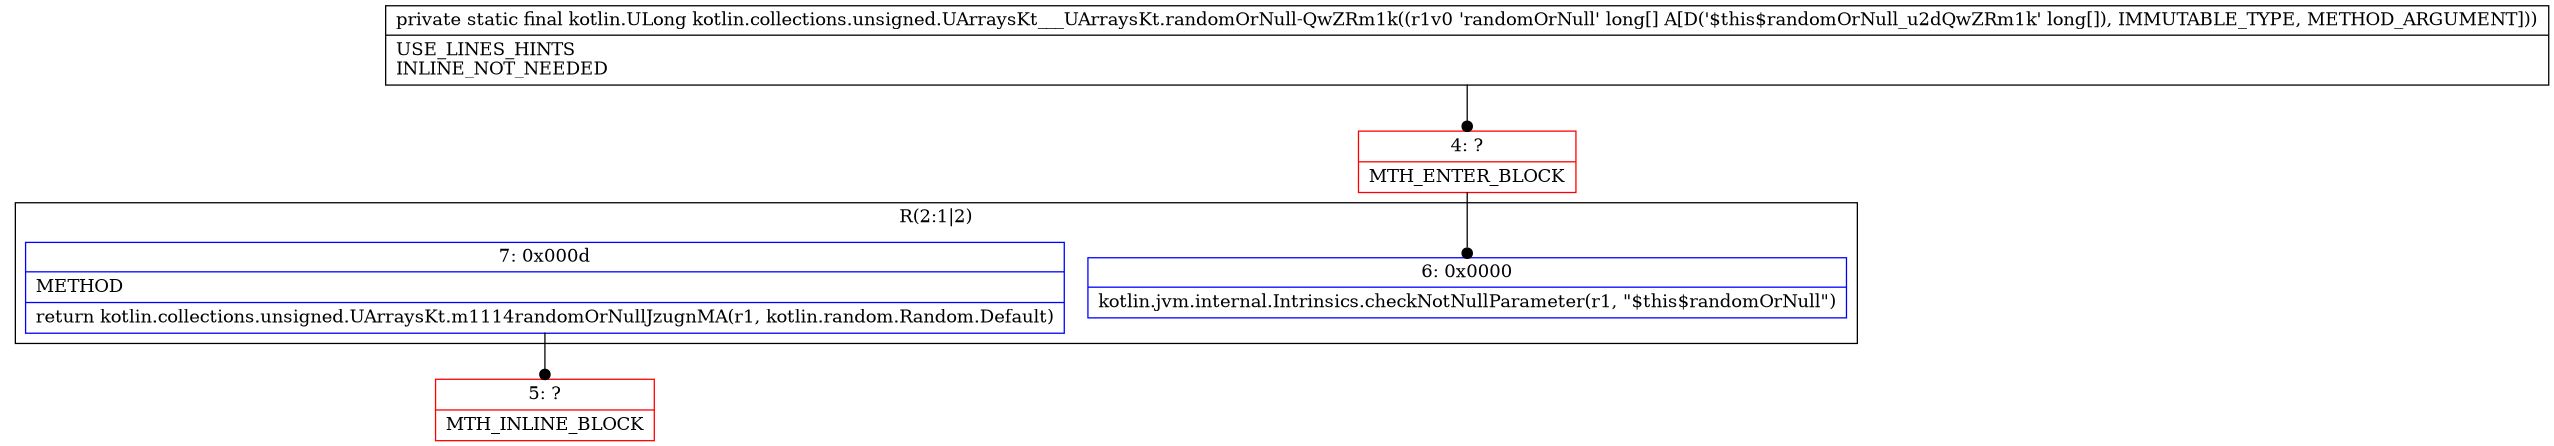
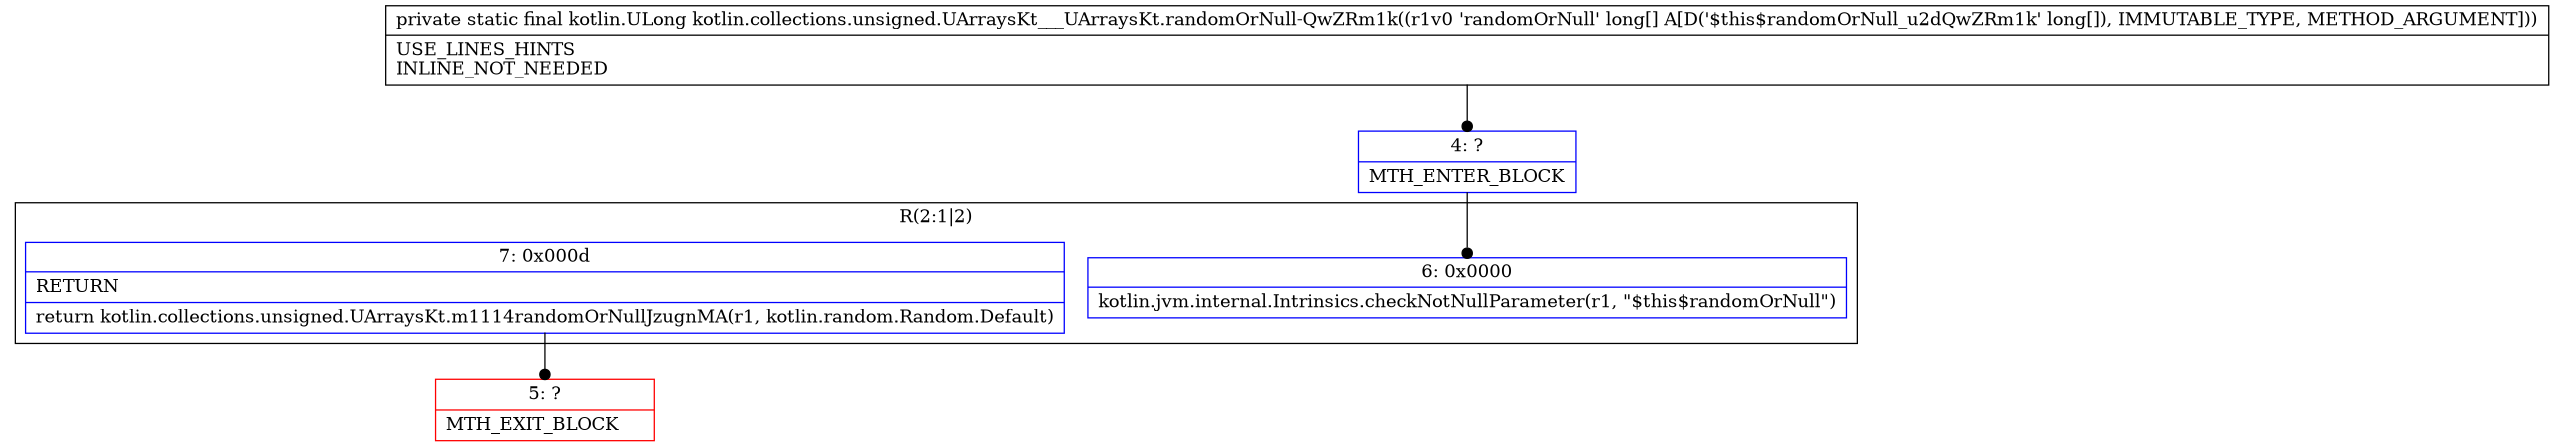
(1467, 162) -> (1467, 162)
(80, 287) -> (77, 287)
(545, 425) -> (533, 425)
